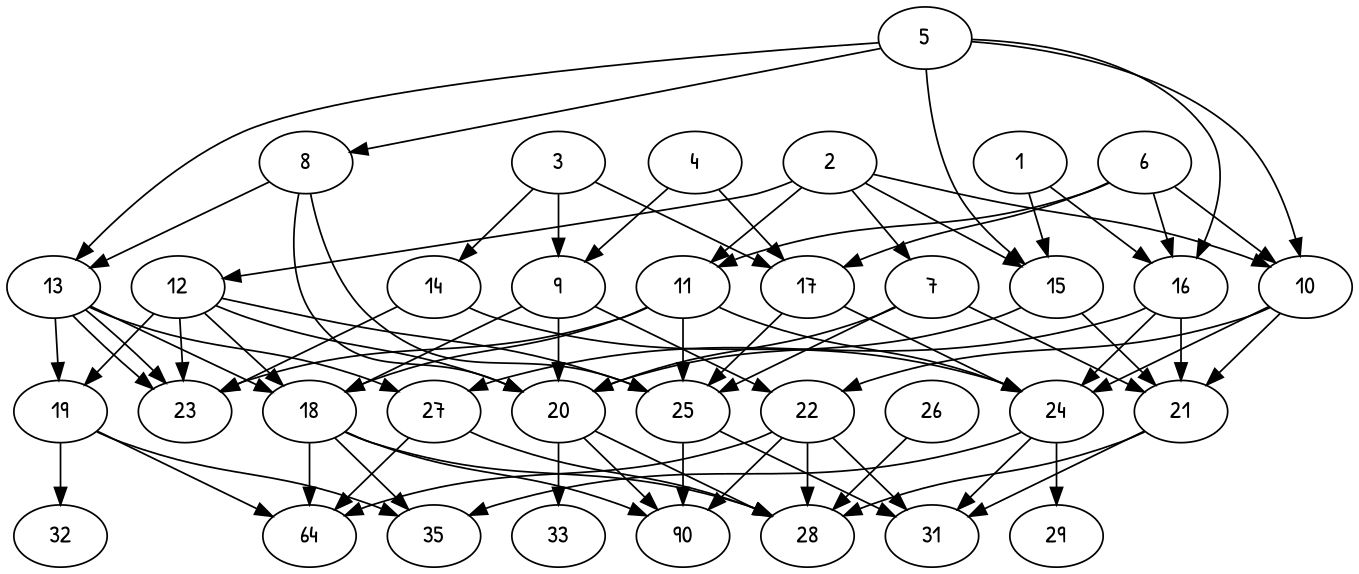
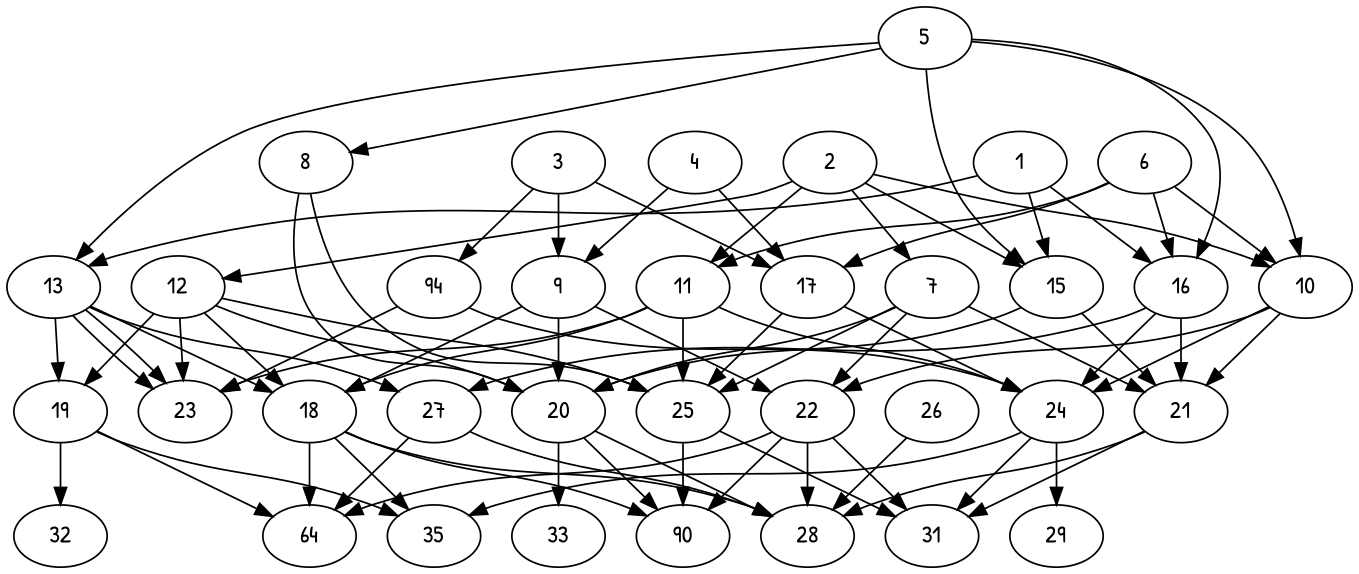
(188, 221) -> (541, 212)
(434, 287) -> (434, 287)
none -> (876, 343)
